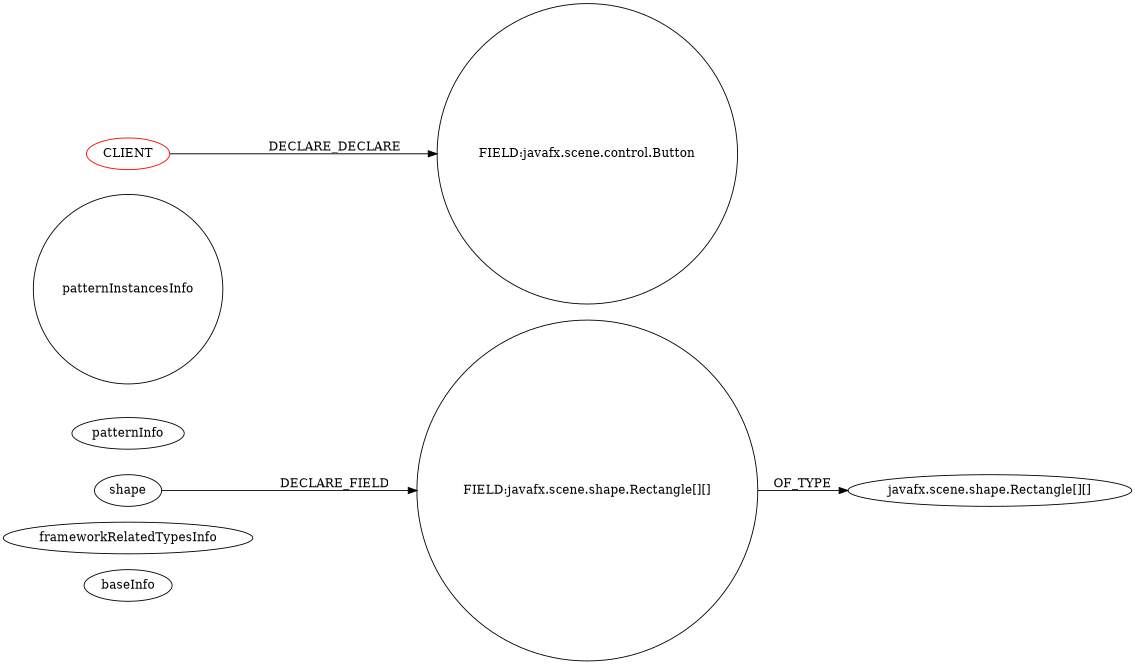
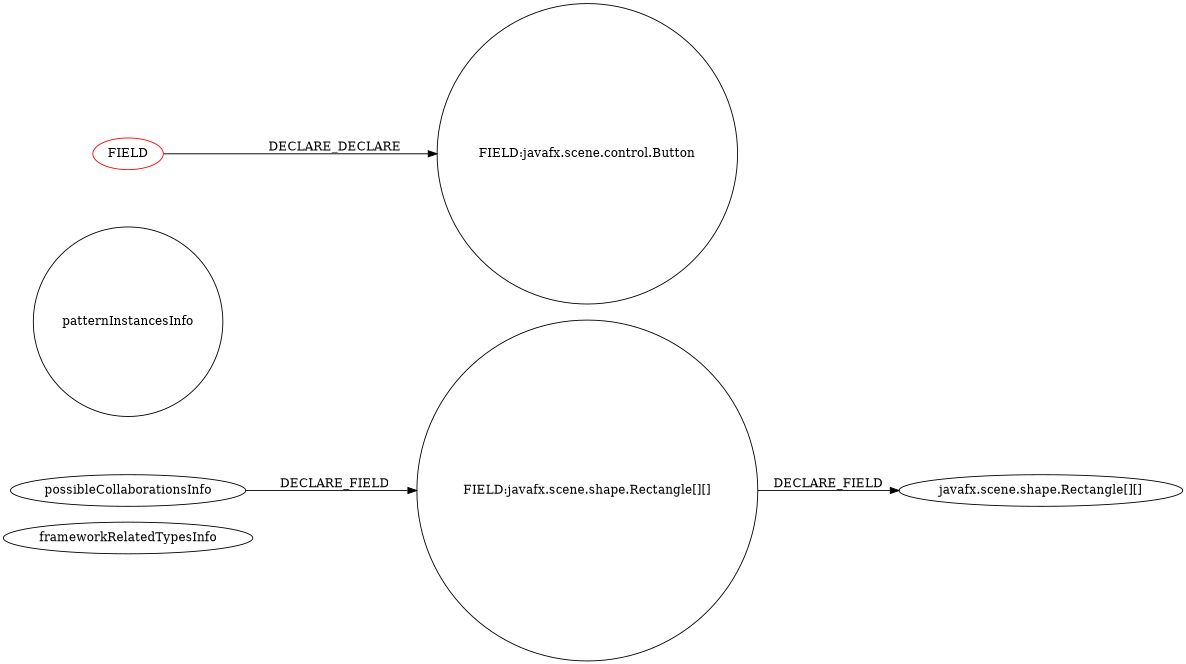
(128, 154) -> (128, 154)
(128, 433) -> none
(803, 484) -> (828, 484)
(128, 491) -> (128, 491)
(128, 585) -> none
